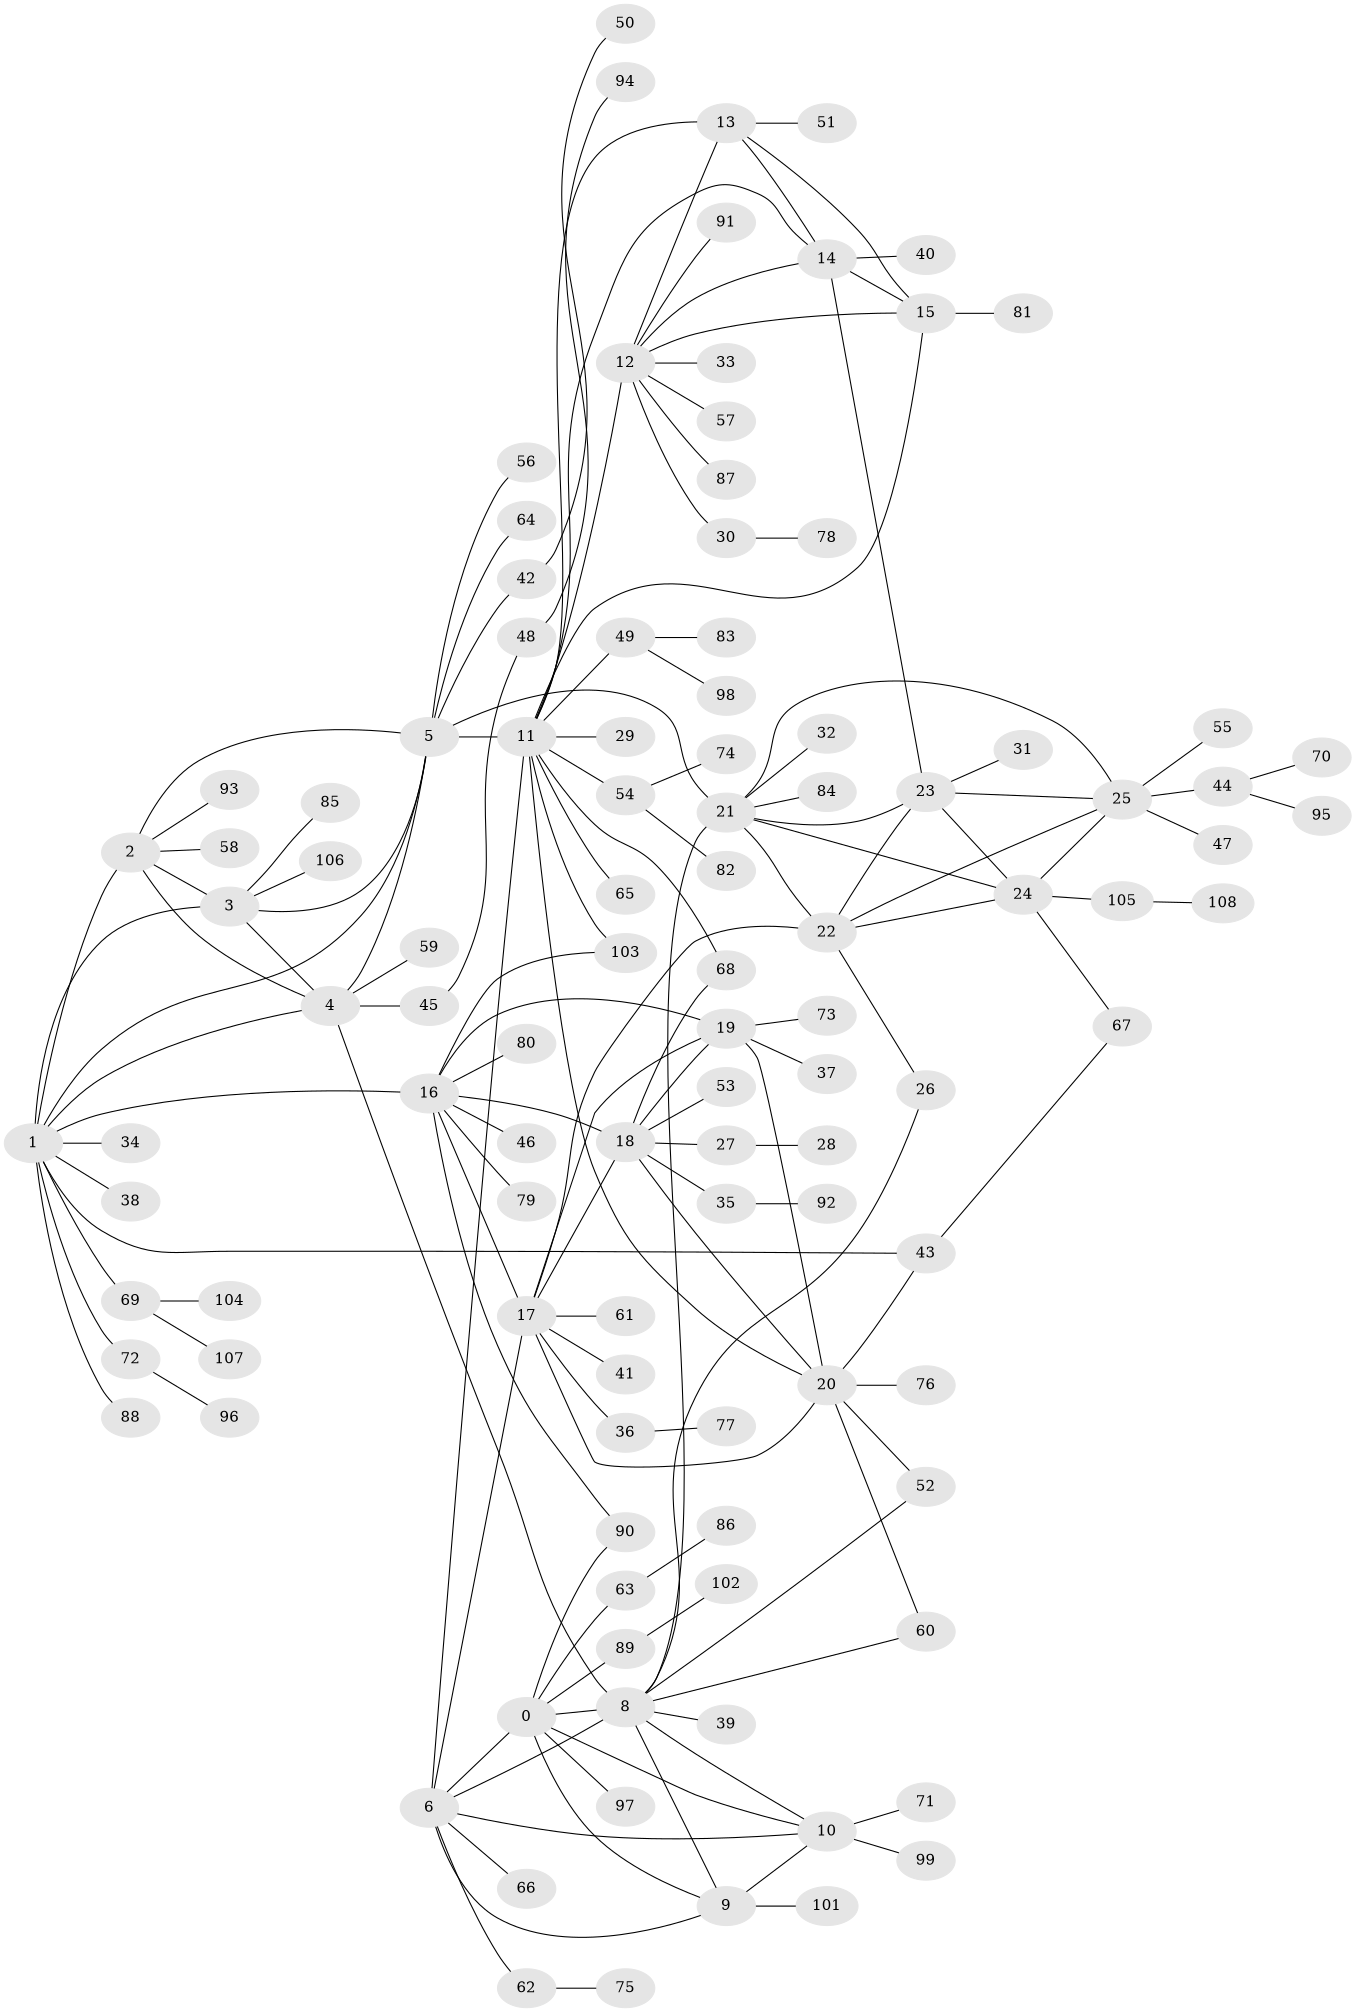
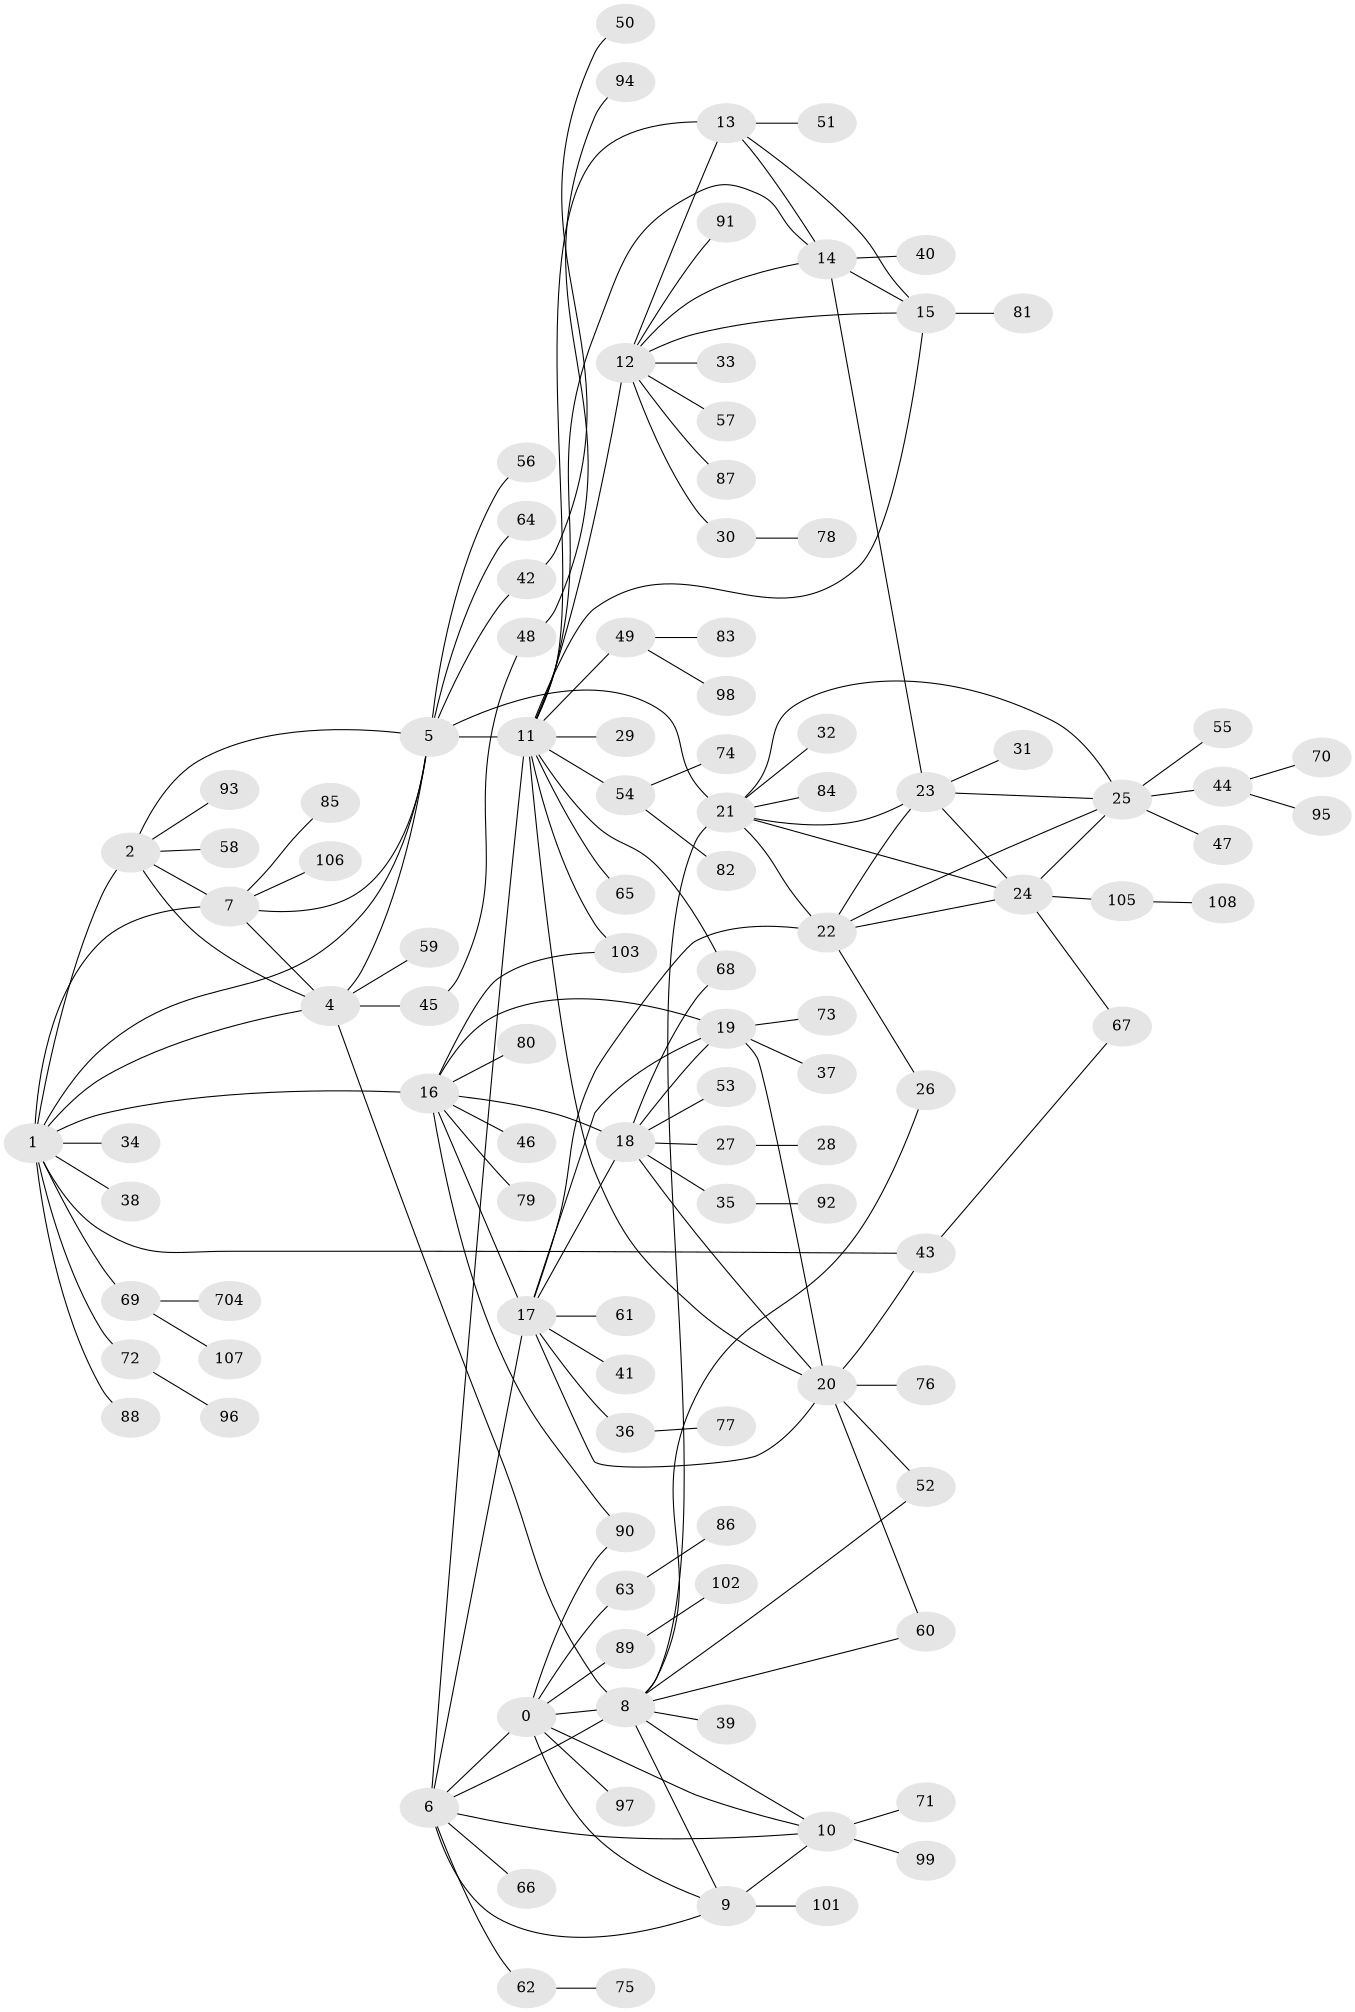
(230, 907) -> (230, 907)
(230, 1301) -> (230, 1301)
